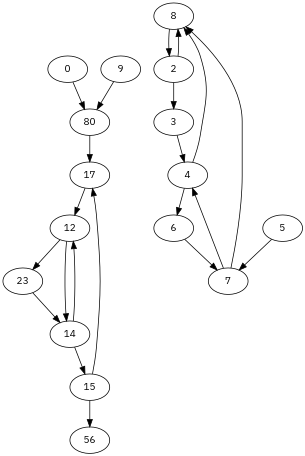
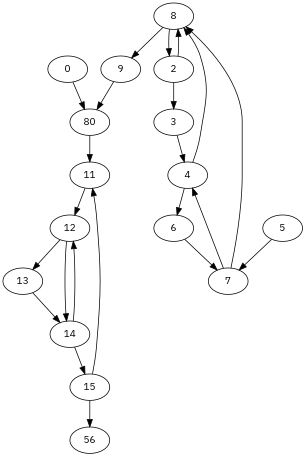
none -> (150, 40)
(90, 175) -> (90, 175)
(23, 281) -> (23, 281)
